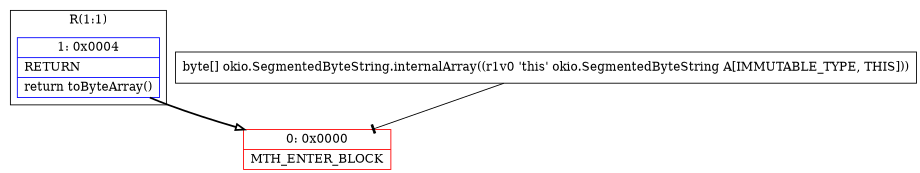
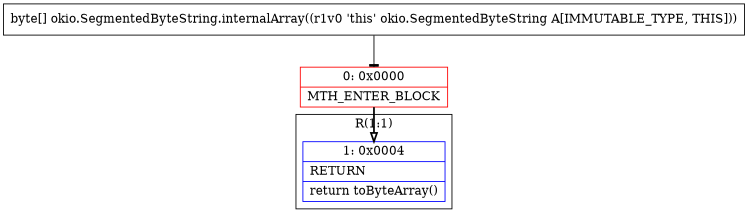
(193, 113) -> (374, 120)
